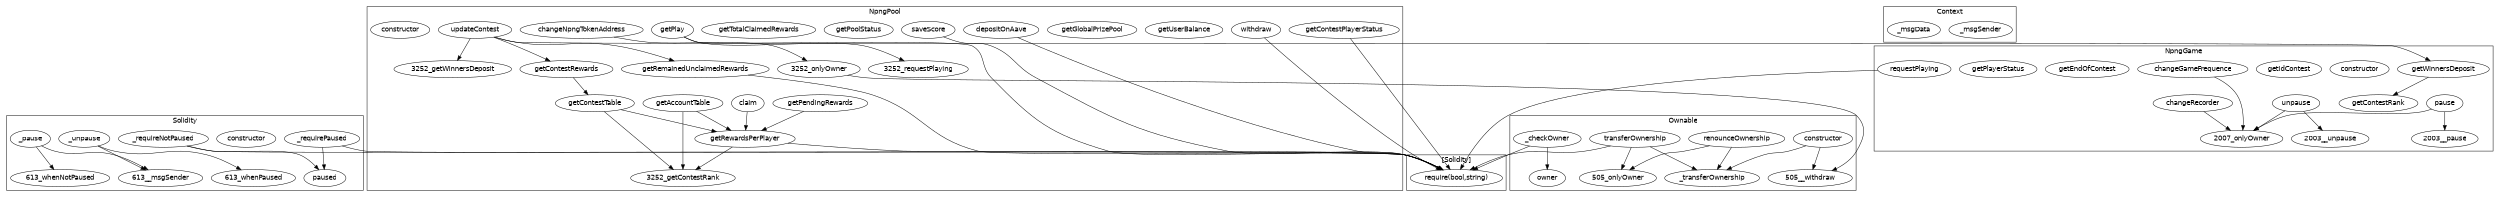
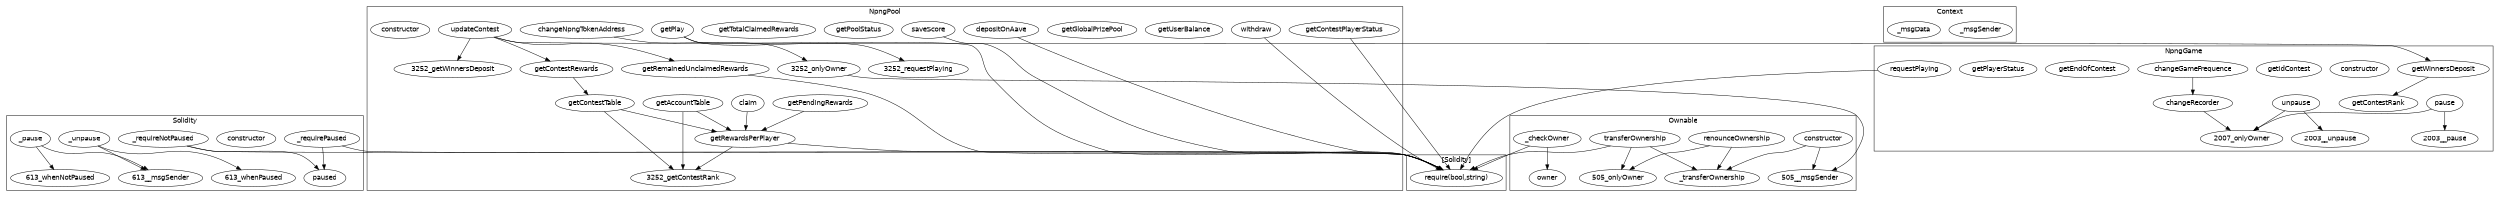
(2238, 96) -> (2193, 84)
(1810, 178) -> (1810, 178)
